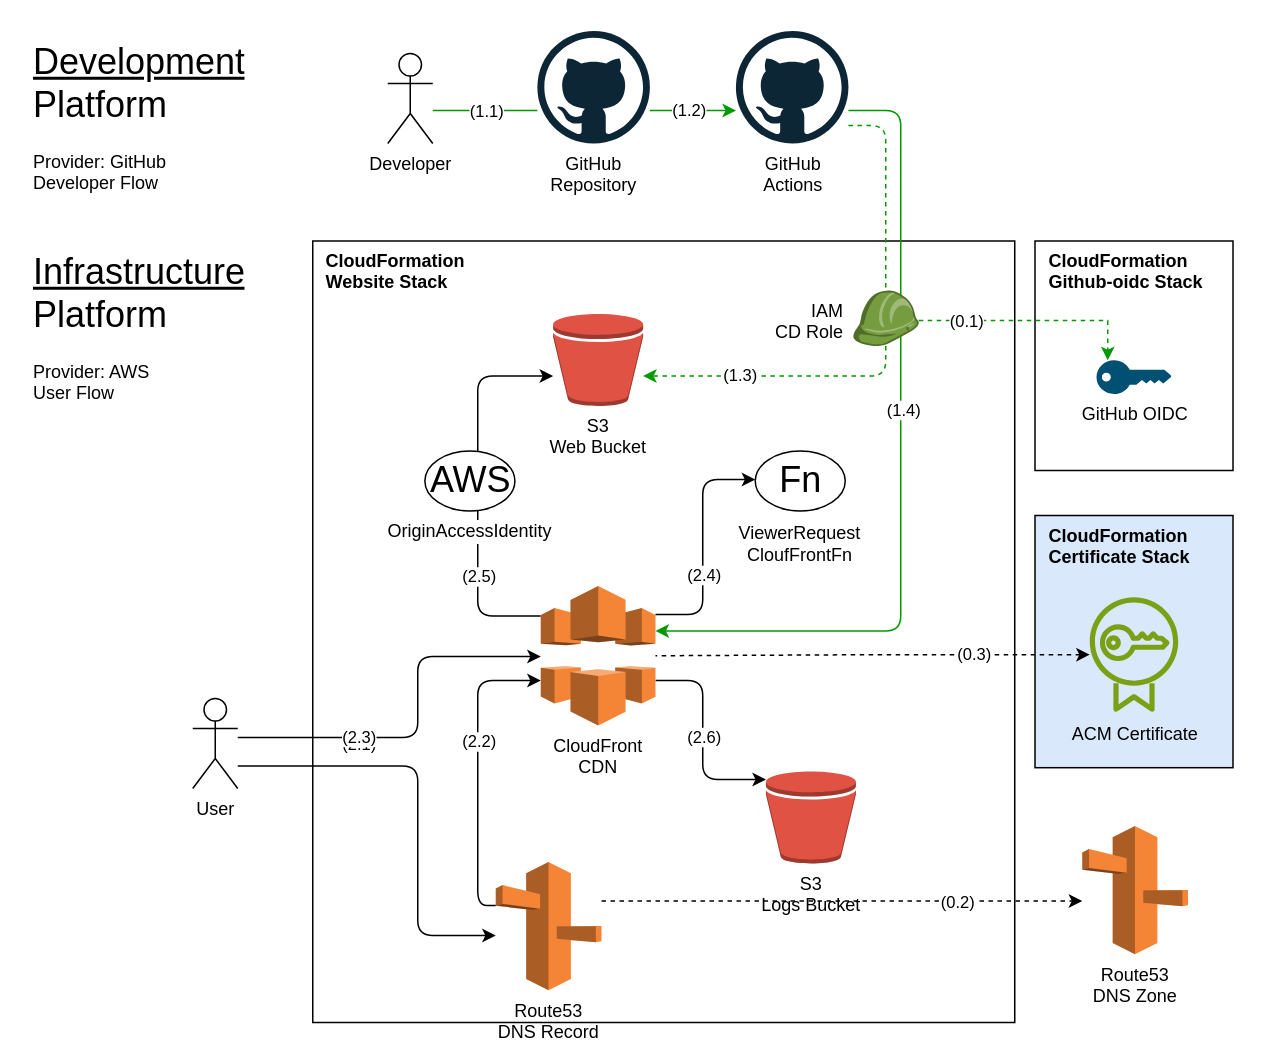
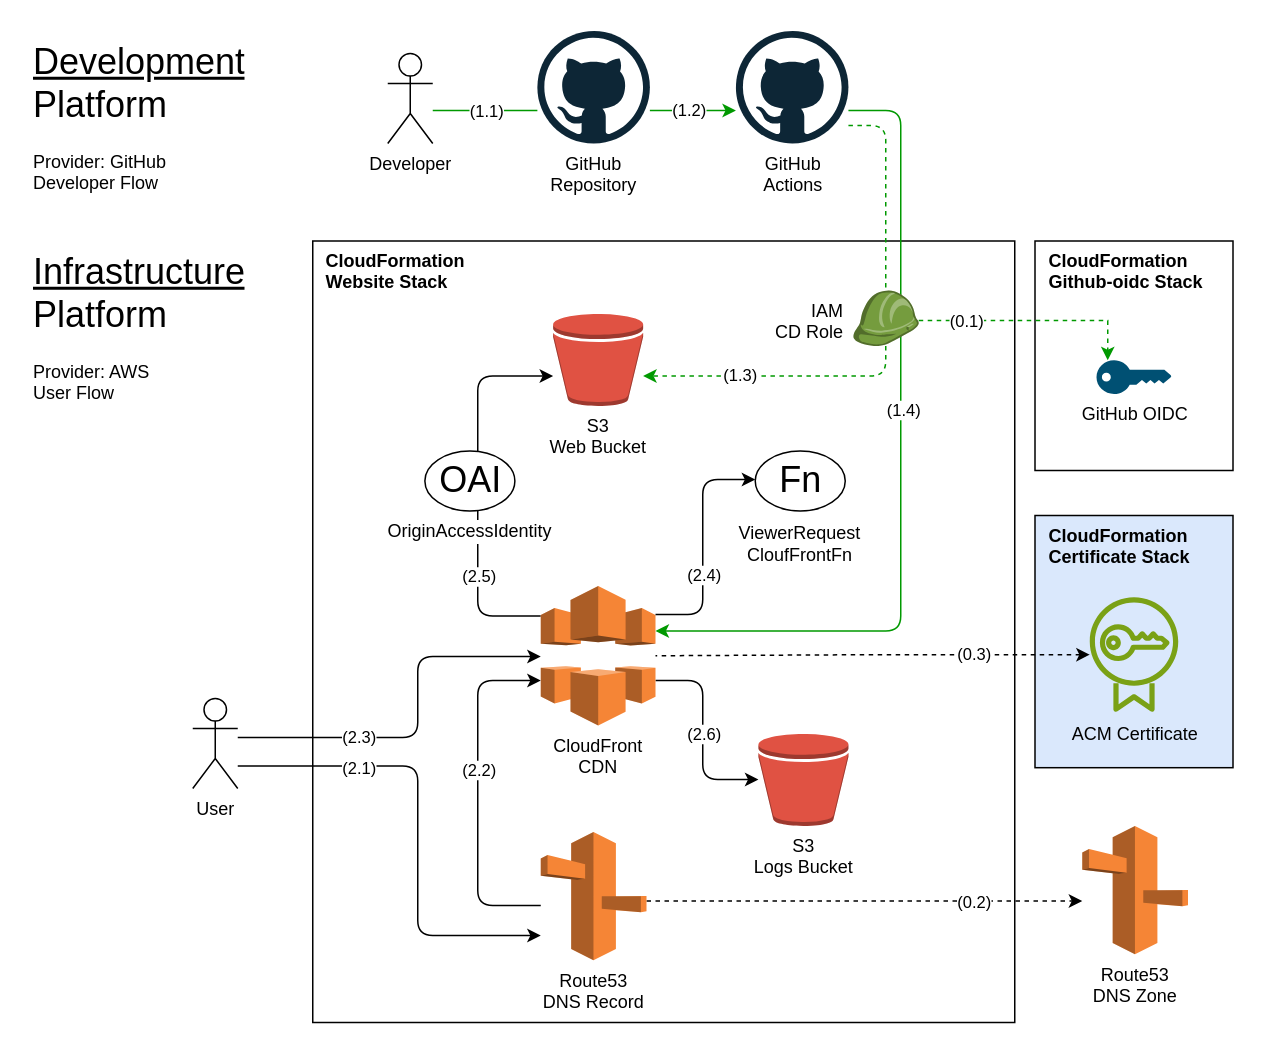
(471, 481) -> (471, 481)
(811, 817) -> (803, 780)
(549, 926) -> (594, 896)
